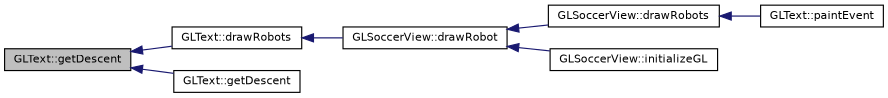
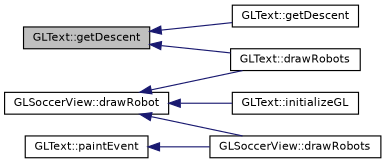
(746, 16) -> (185, 147)
(328, 38) -> (197, 80)
(634, 60) -> (295, 103)
